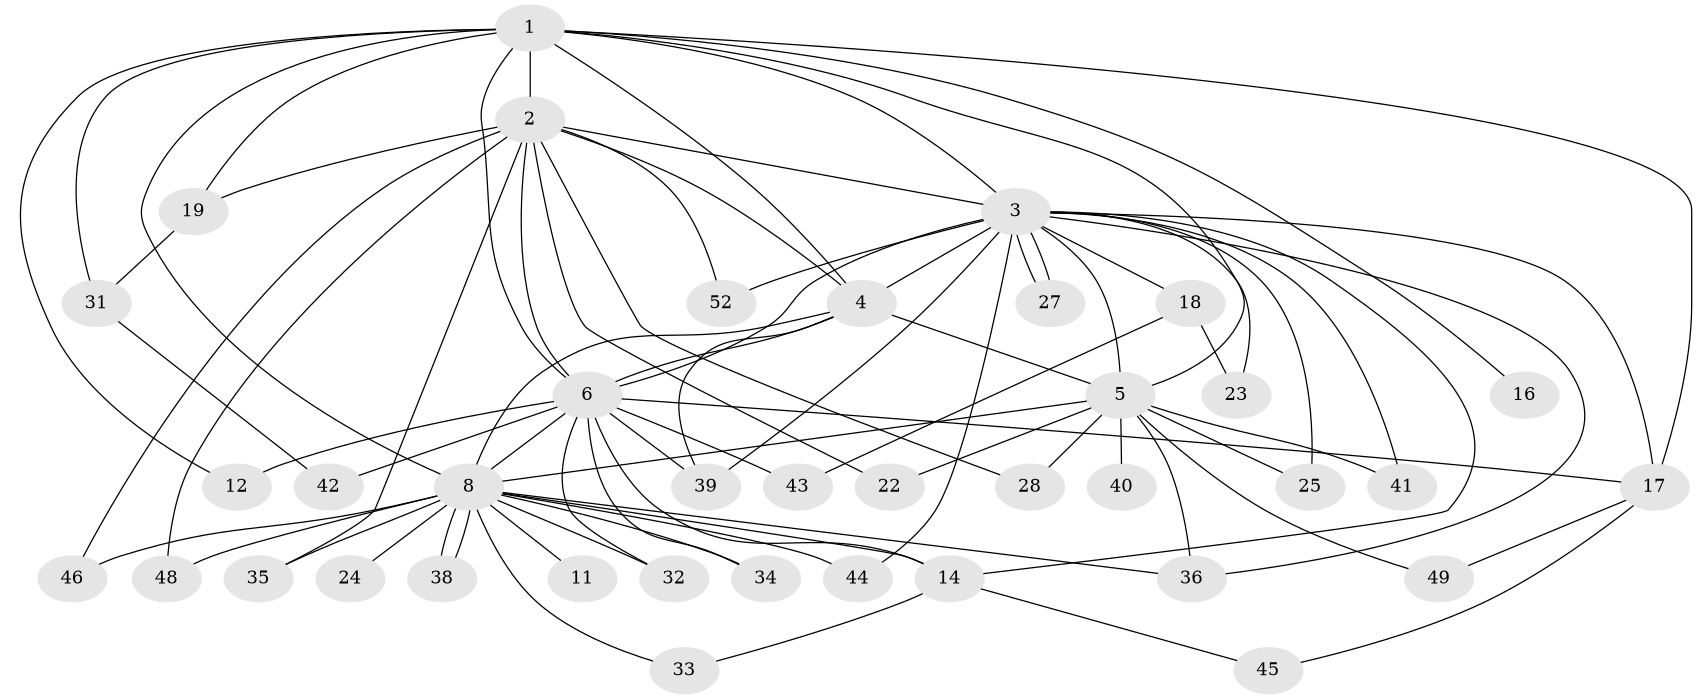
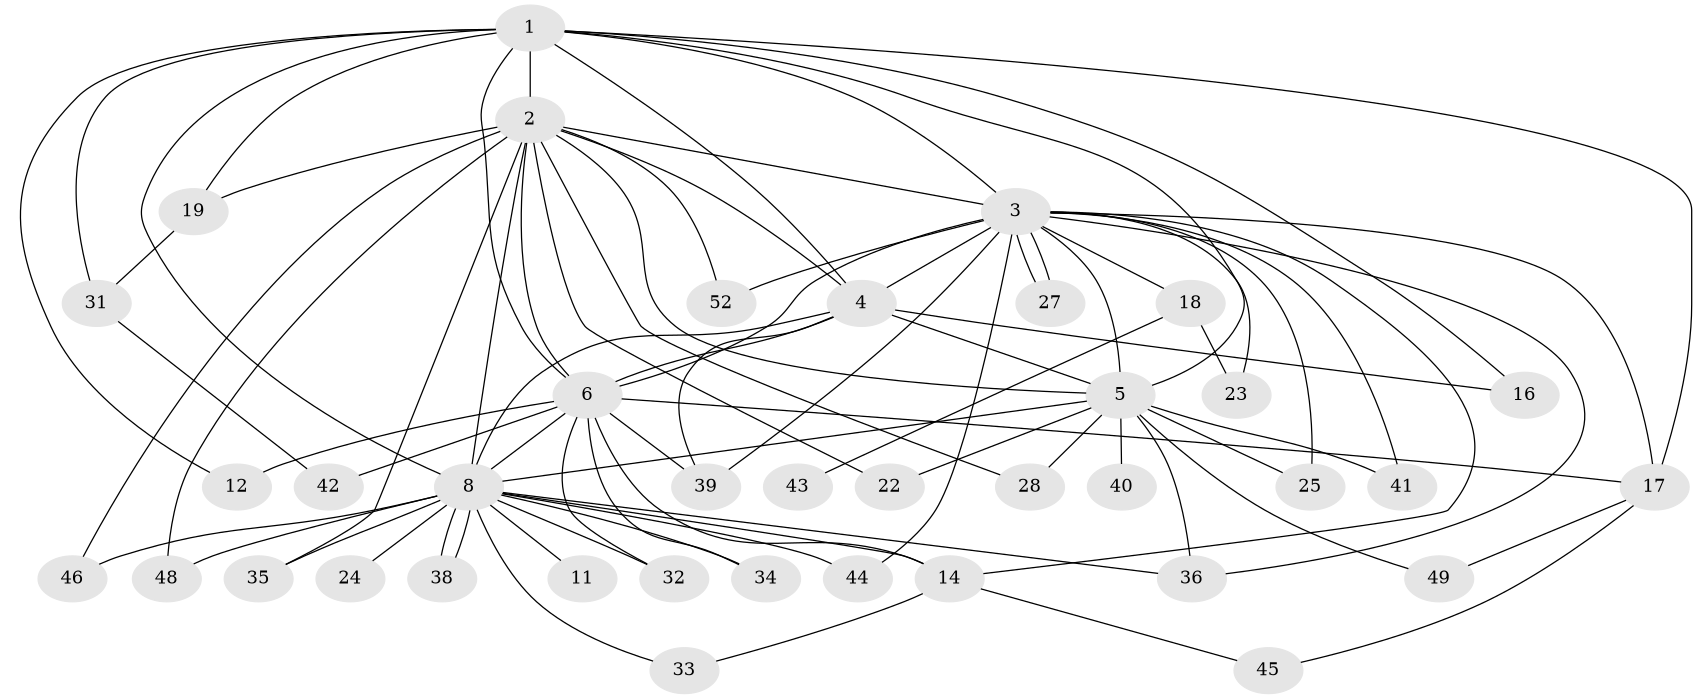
none -> (497, 303)
none -> (1193, 352)
none -> (761, 359)
(694, 439) -> none
